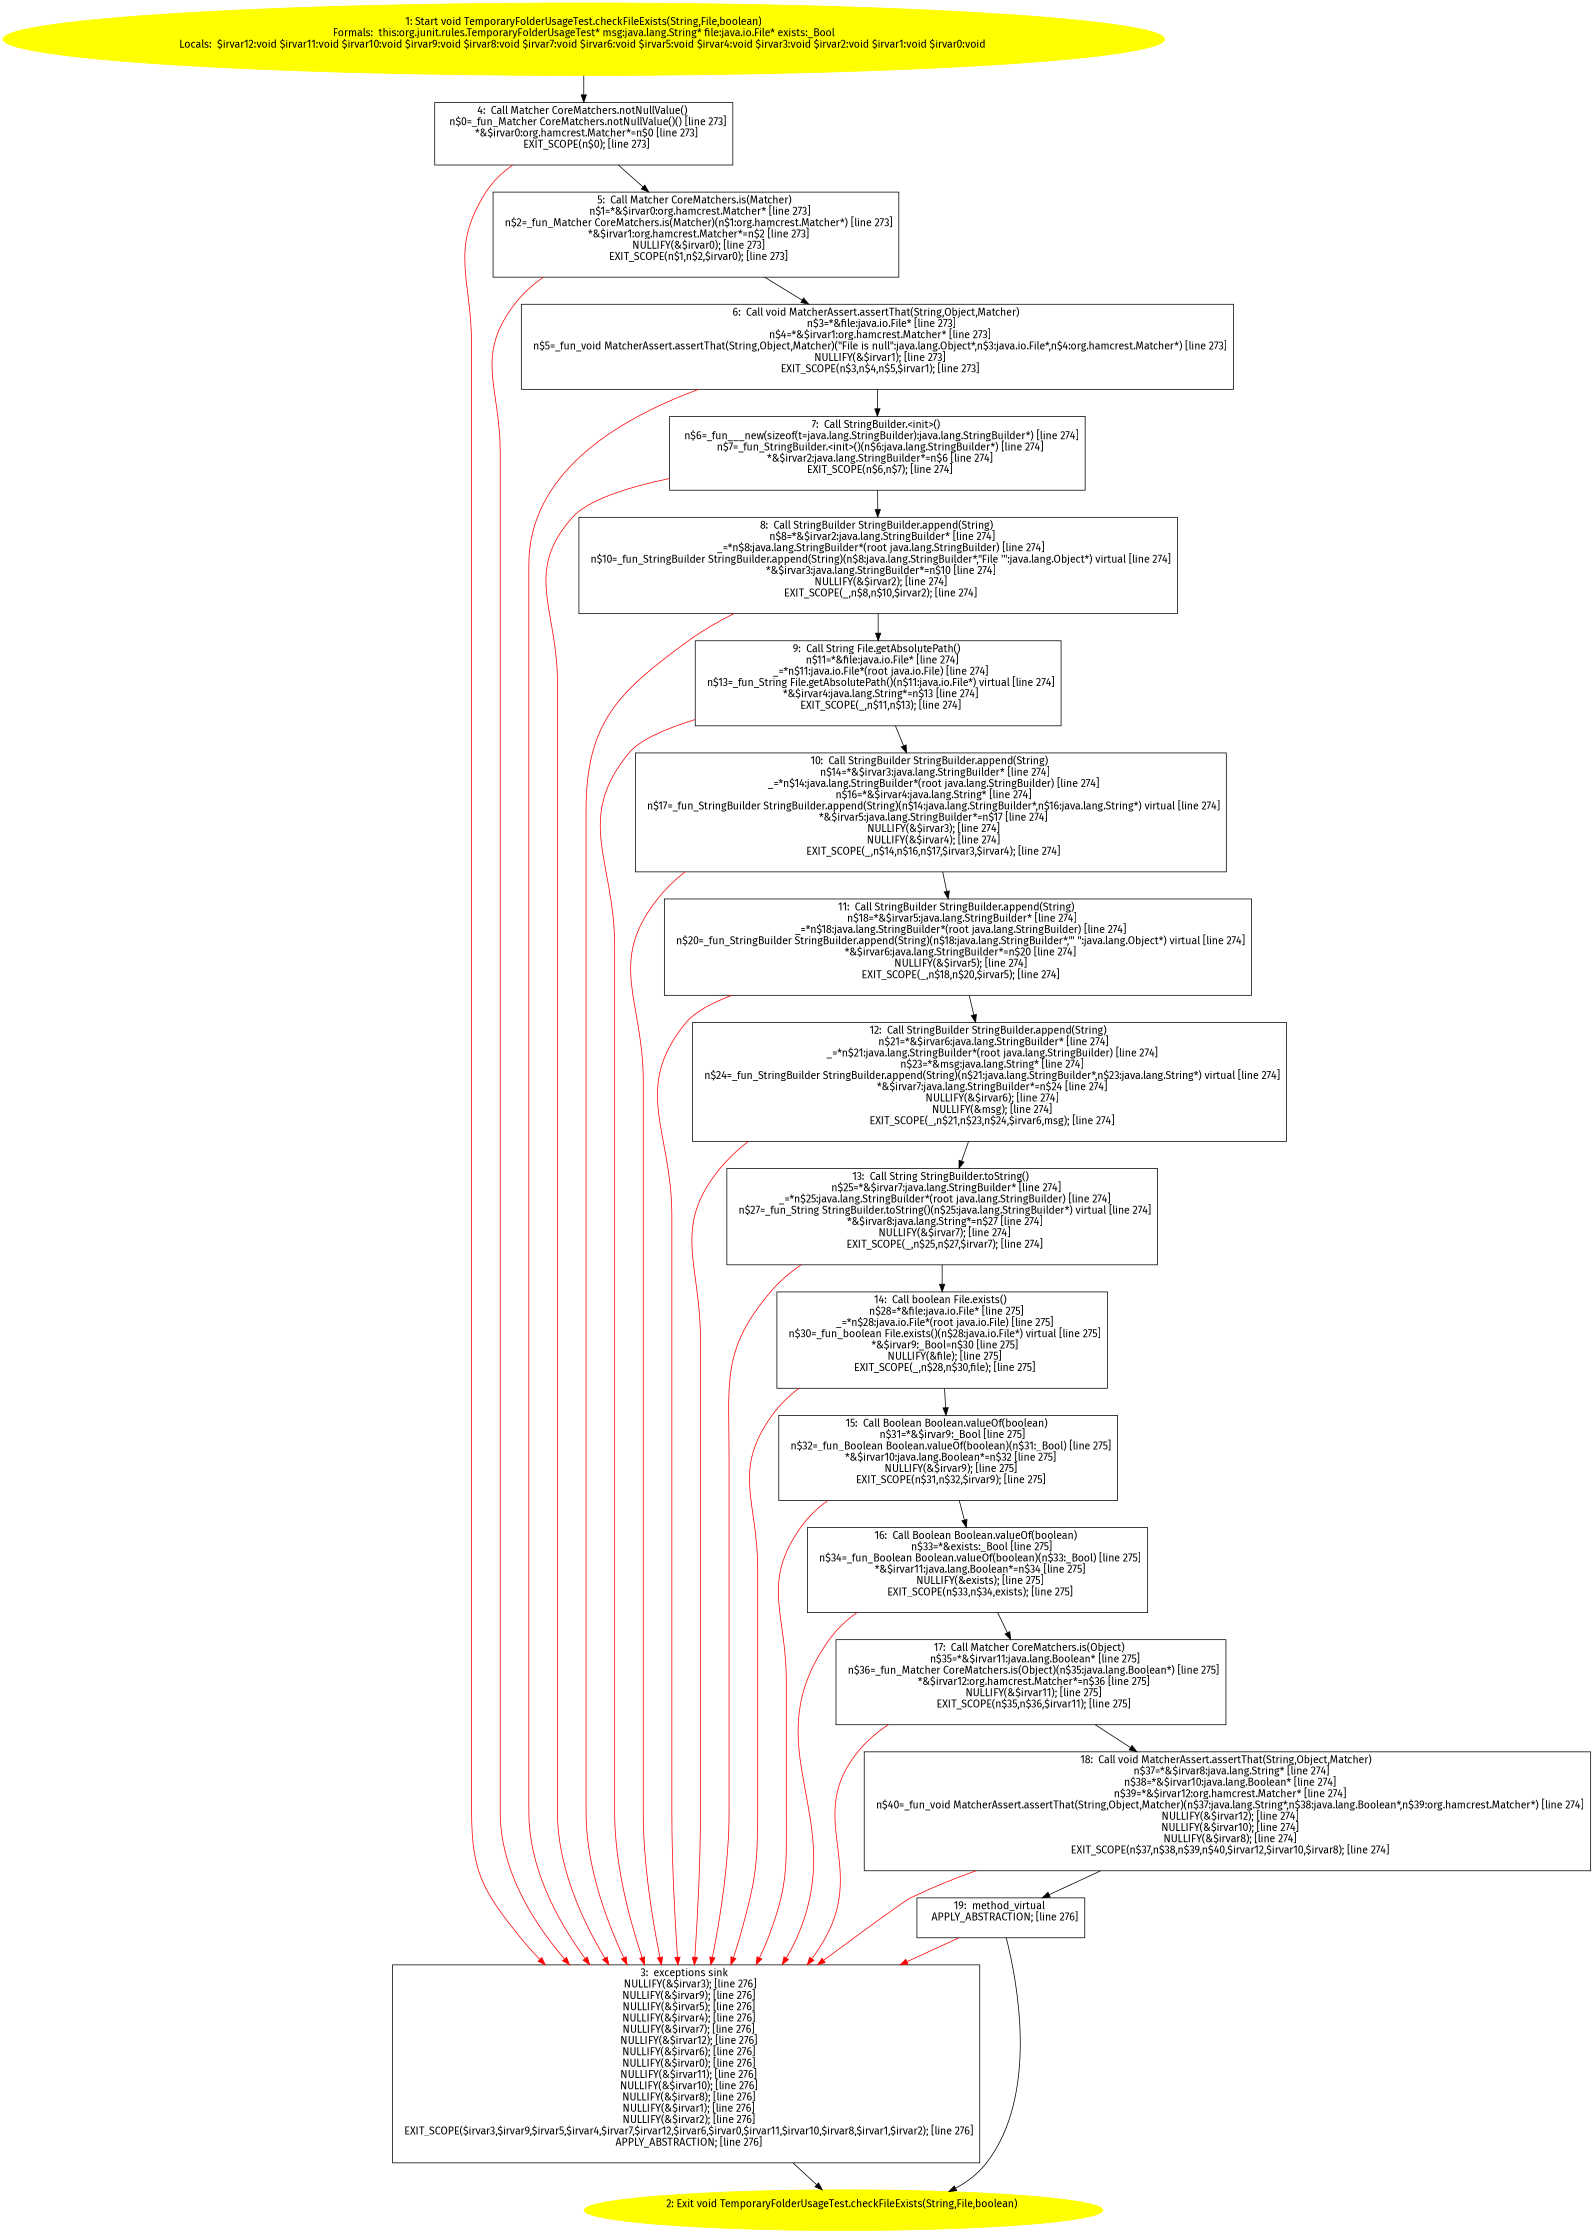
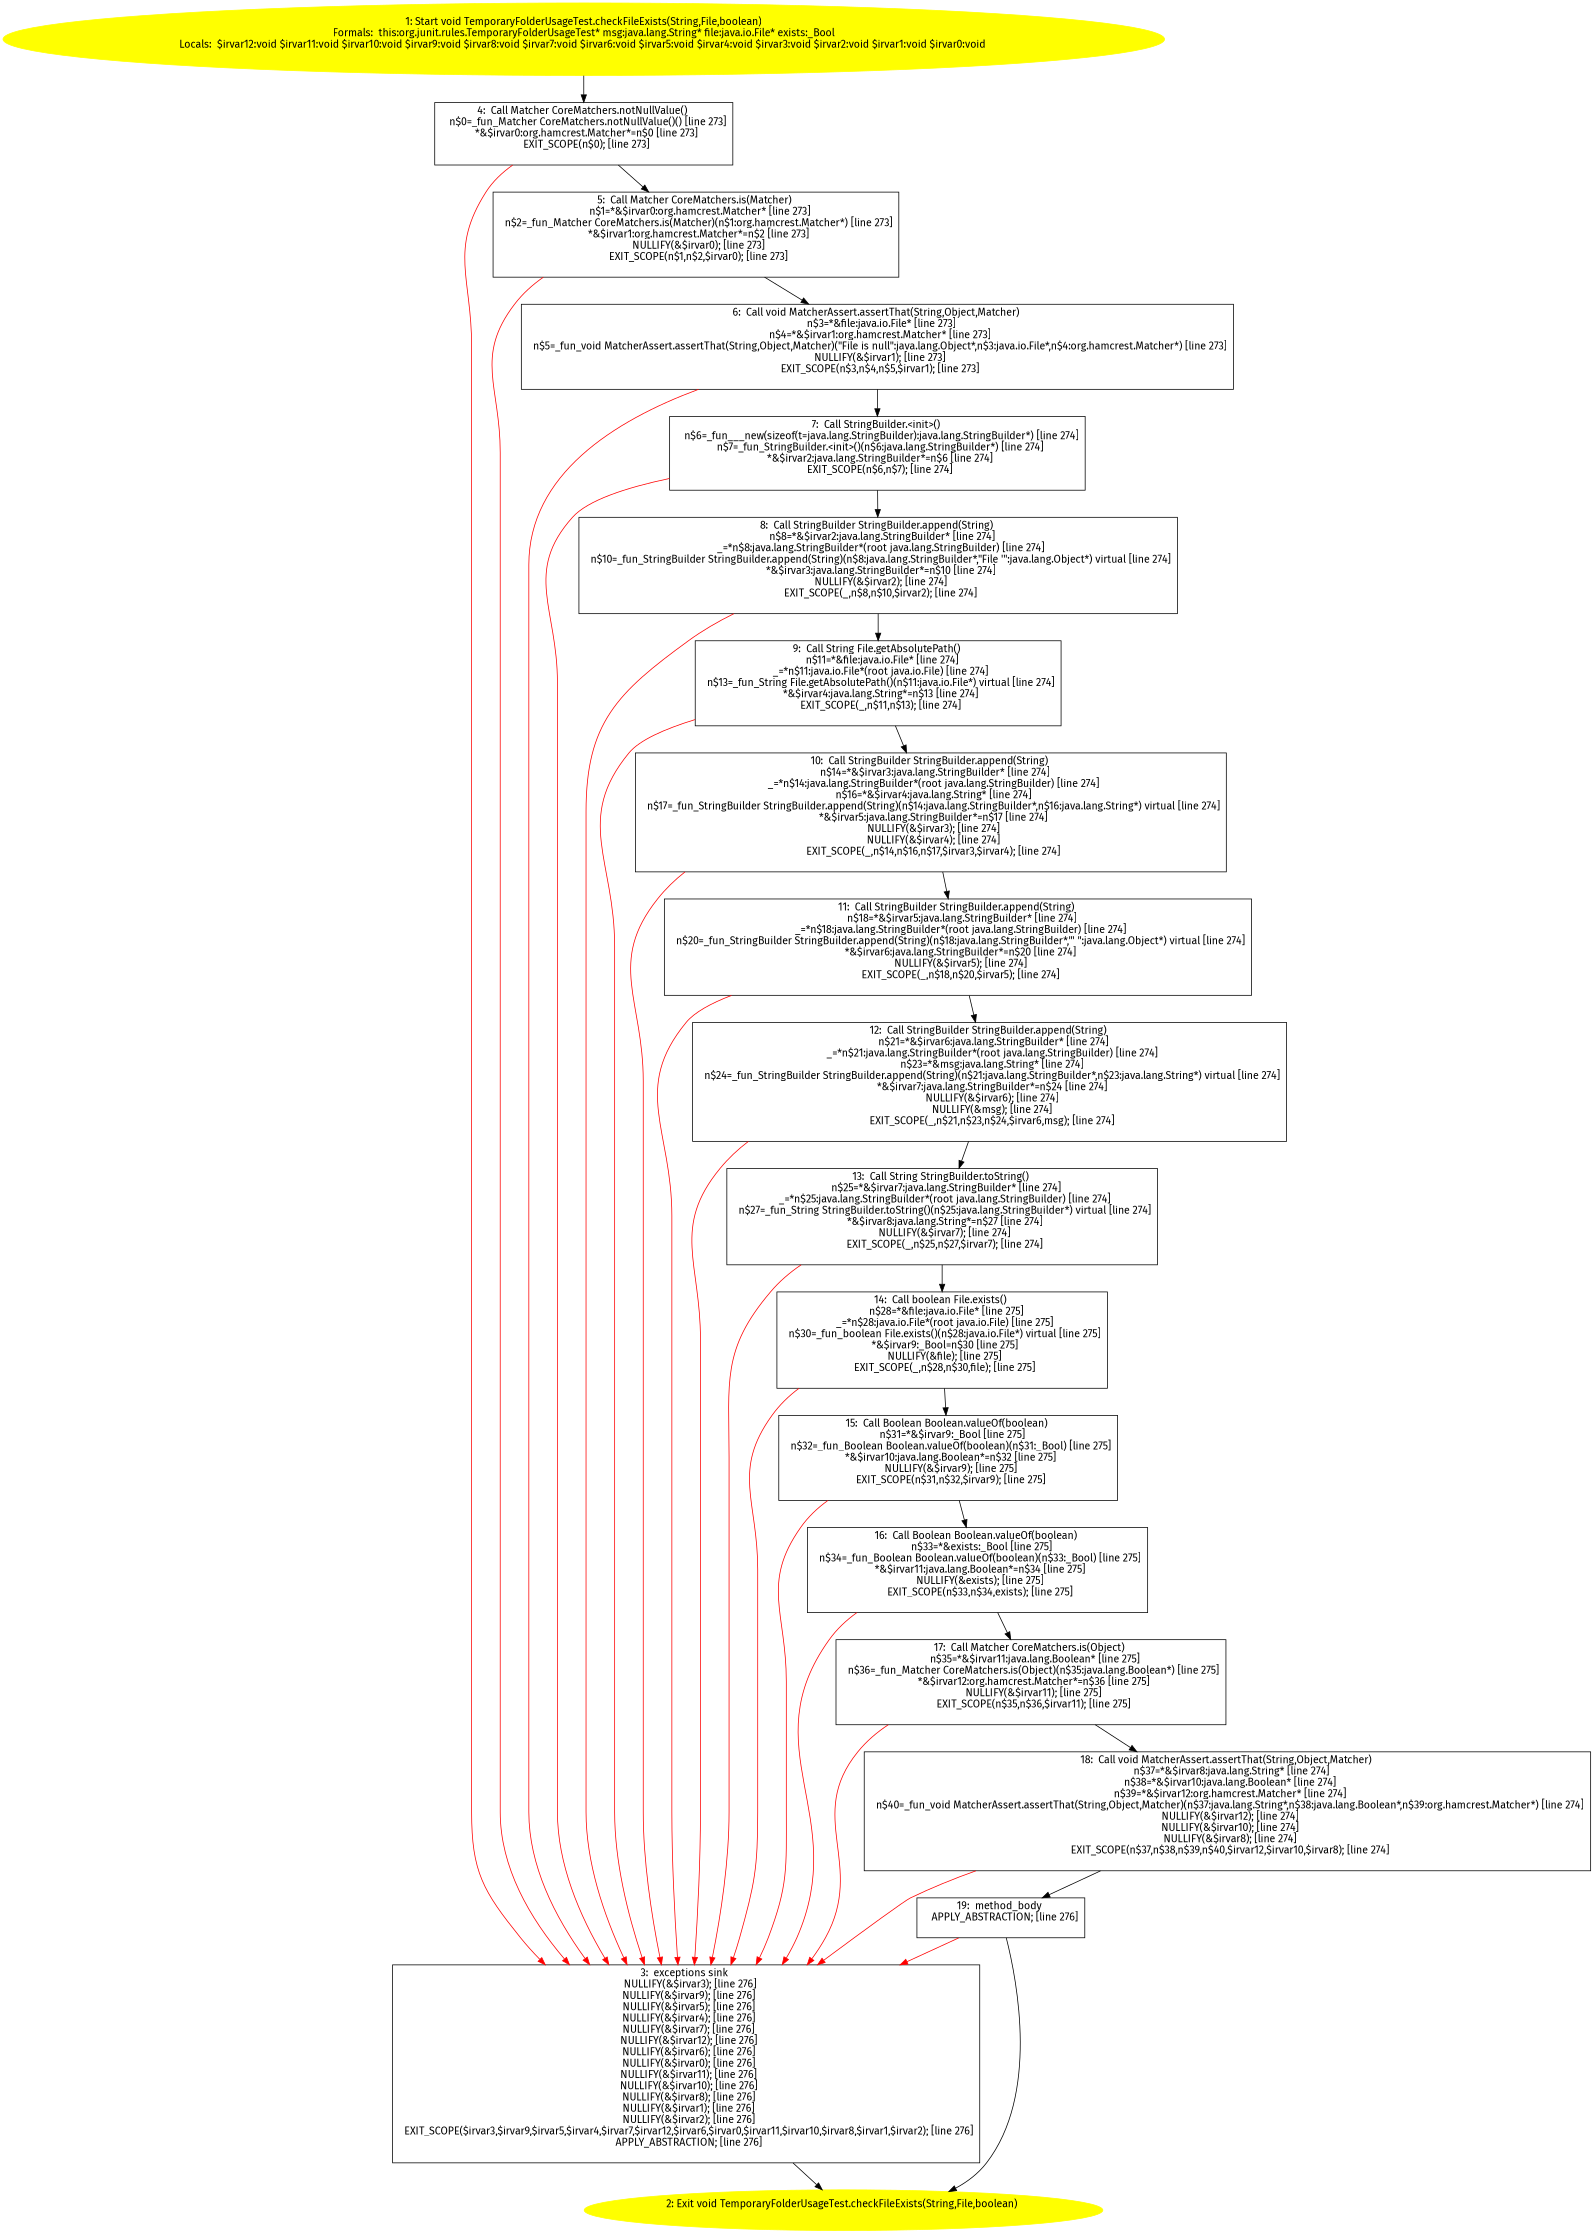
(1001, 1918) -> (1001, 1918)
